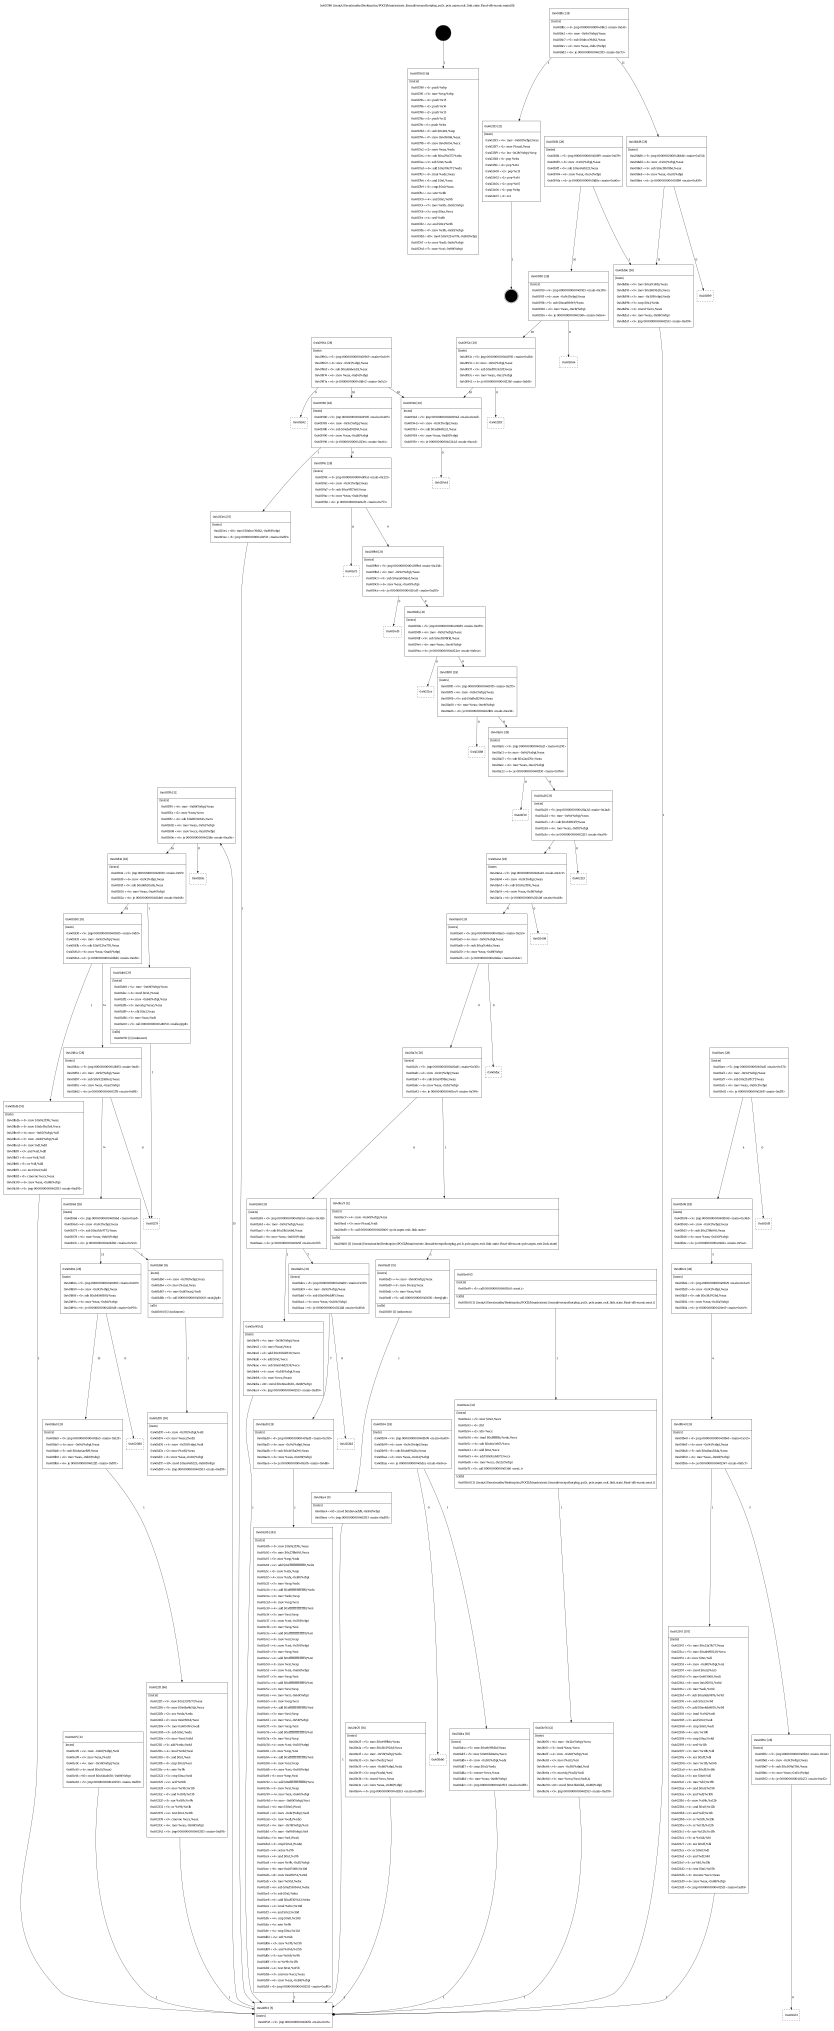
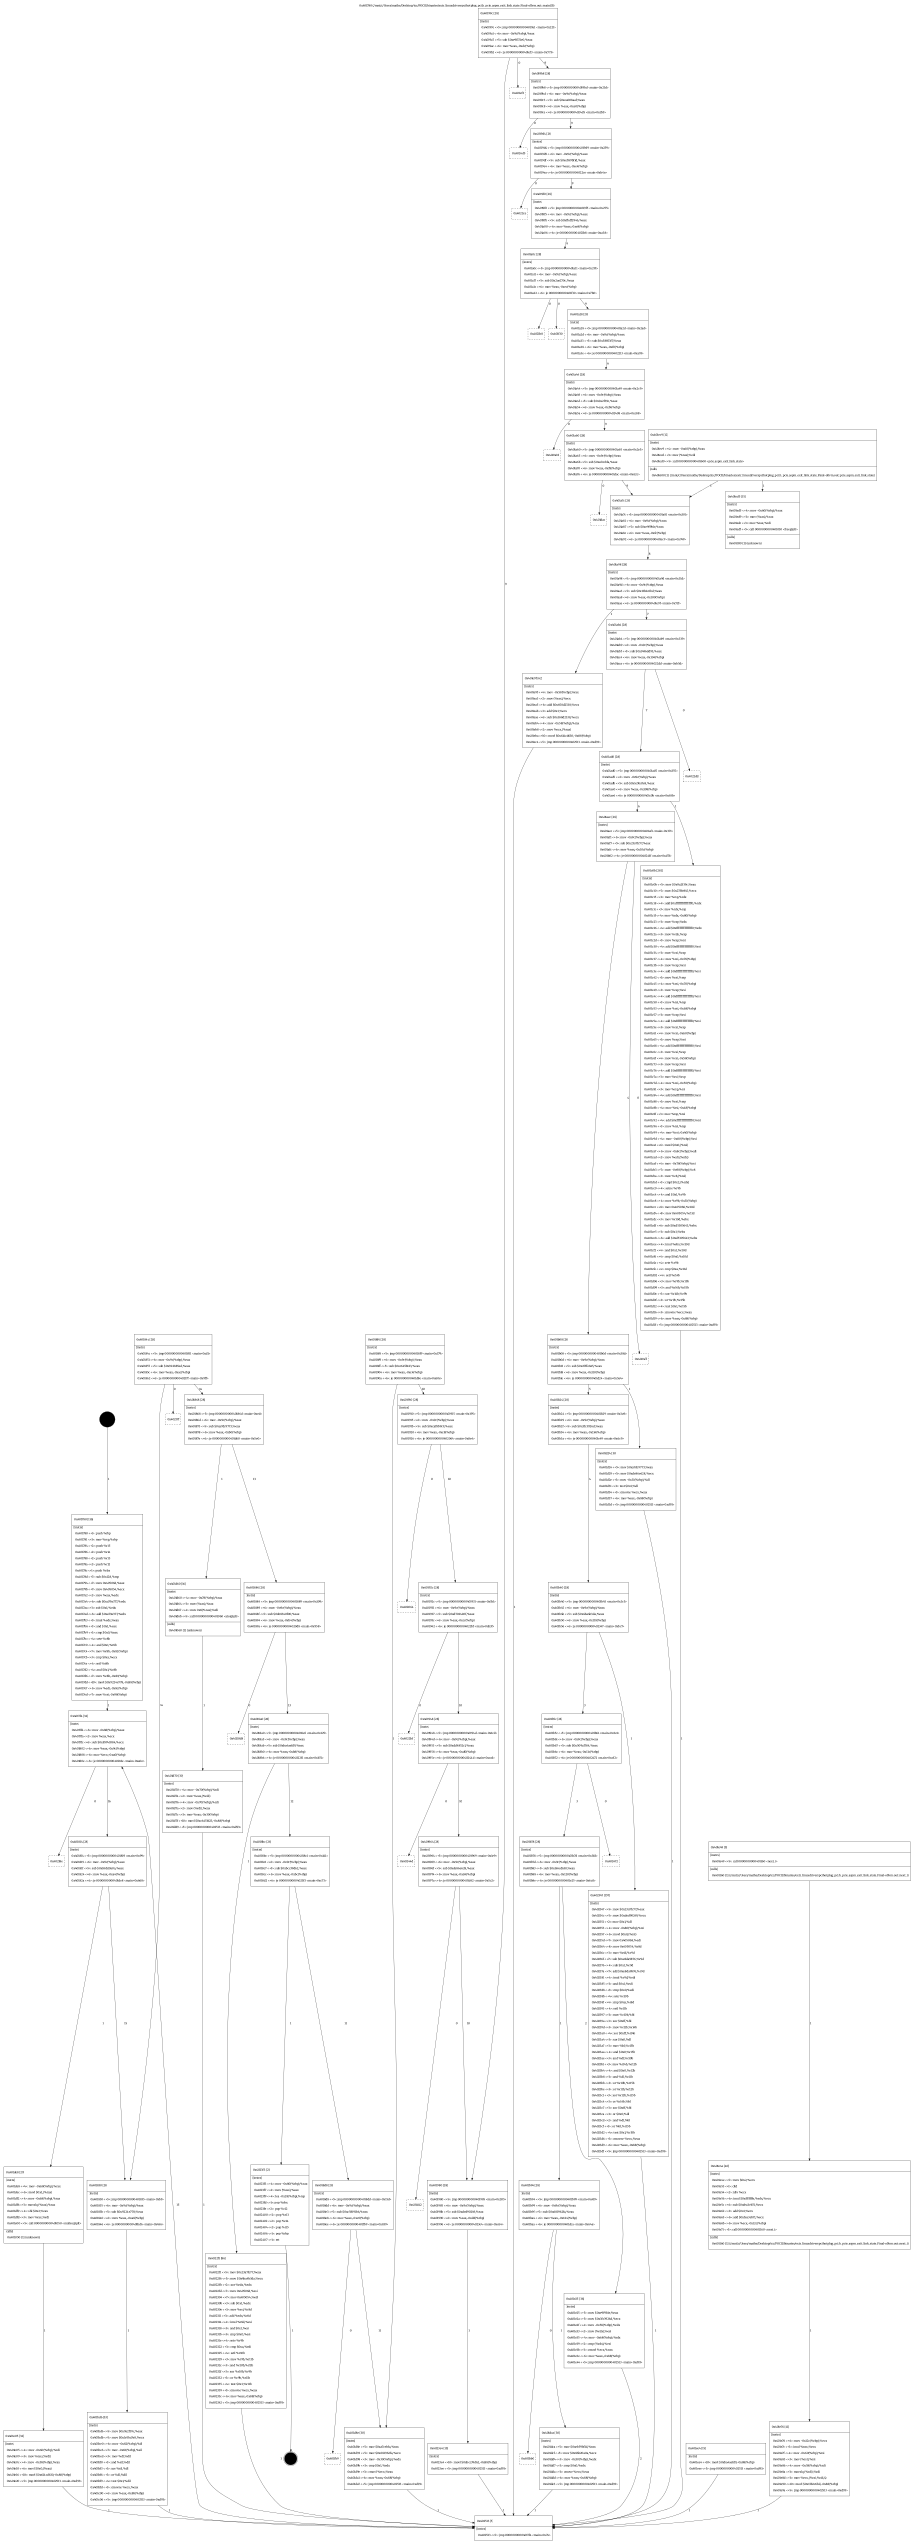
(395, 392) -> (459, 1799)
(352, 452) -> (504, 1119)
(477, 731) -> (545, 313)
none -> (638, 806)
(578, 879) -> none
(102, 1005) -> (160, 1782)
(151, 1130) -> (44, 2336)
(443, 1147) -> (705, 489)
(369, 1402) -> none
none -> (636, 1479)
none -> (107, 1704)
none -> (289, 1799)
none -> (560, 1861)
none -> (203, 2295)
